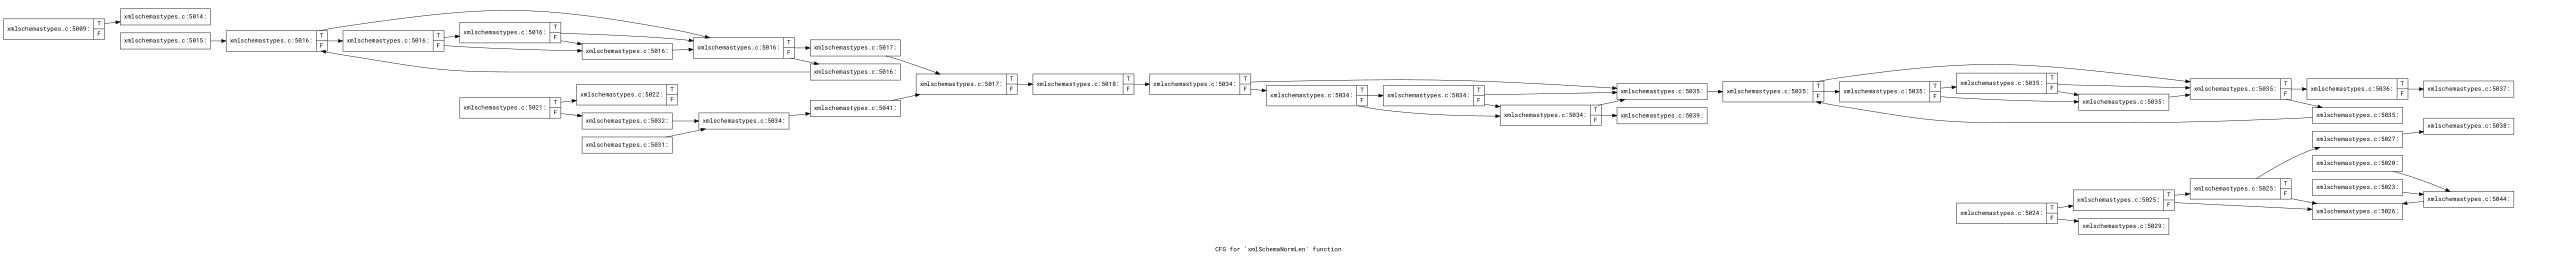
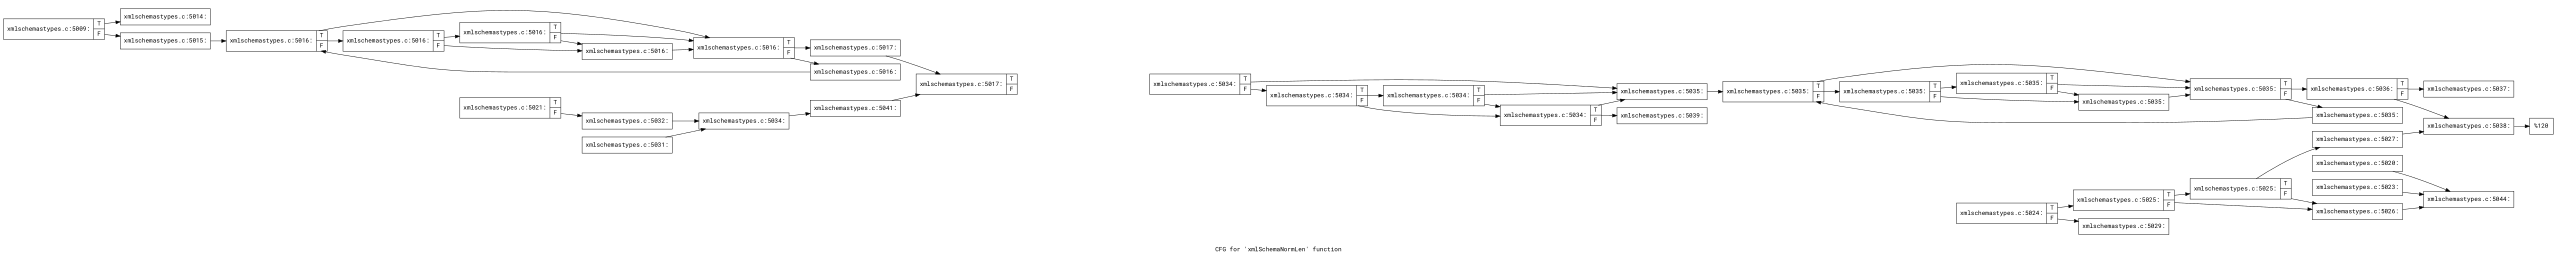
none -> (110, 35)
(1083, 84) -> none
(627, 95) -> none
none -> (2420, 107)
none -> (2541, 126)
(2415, 202) -> (2411, 209)
